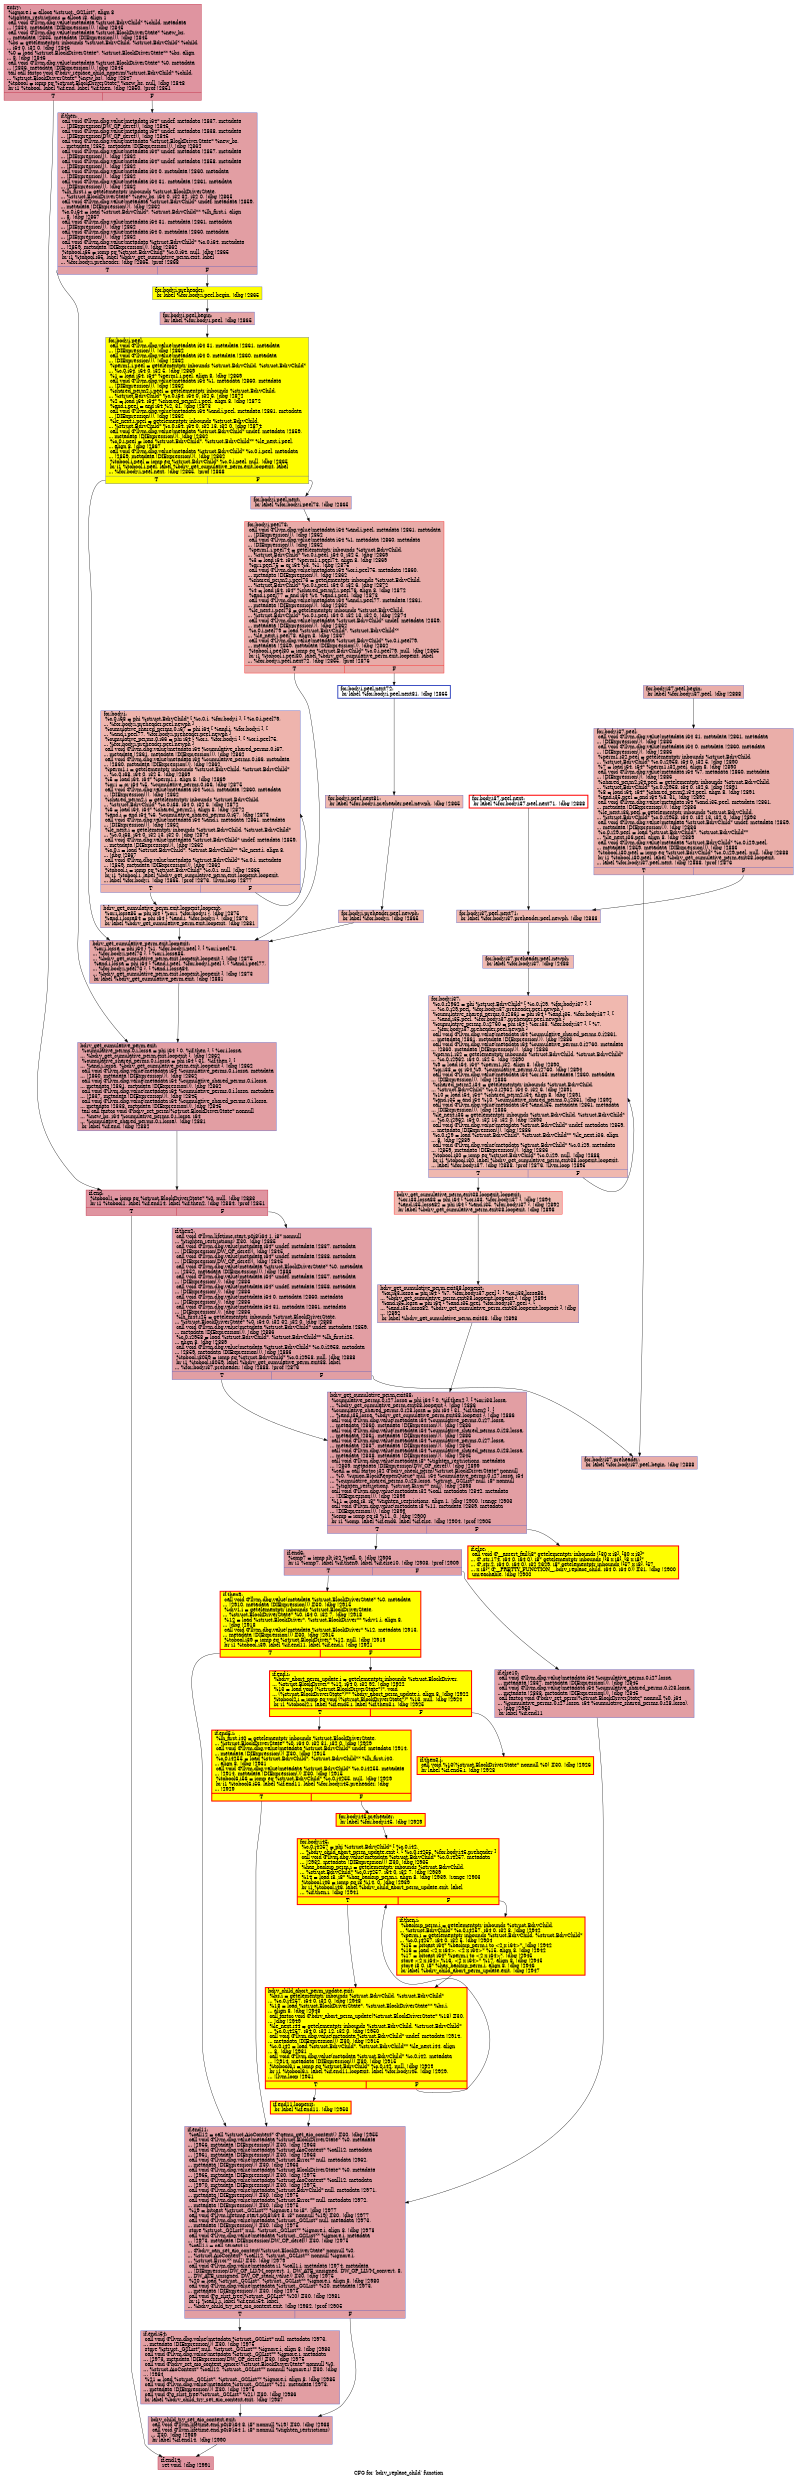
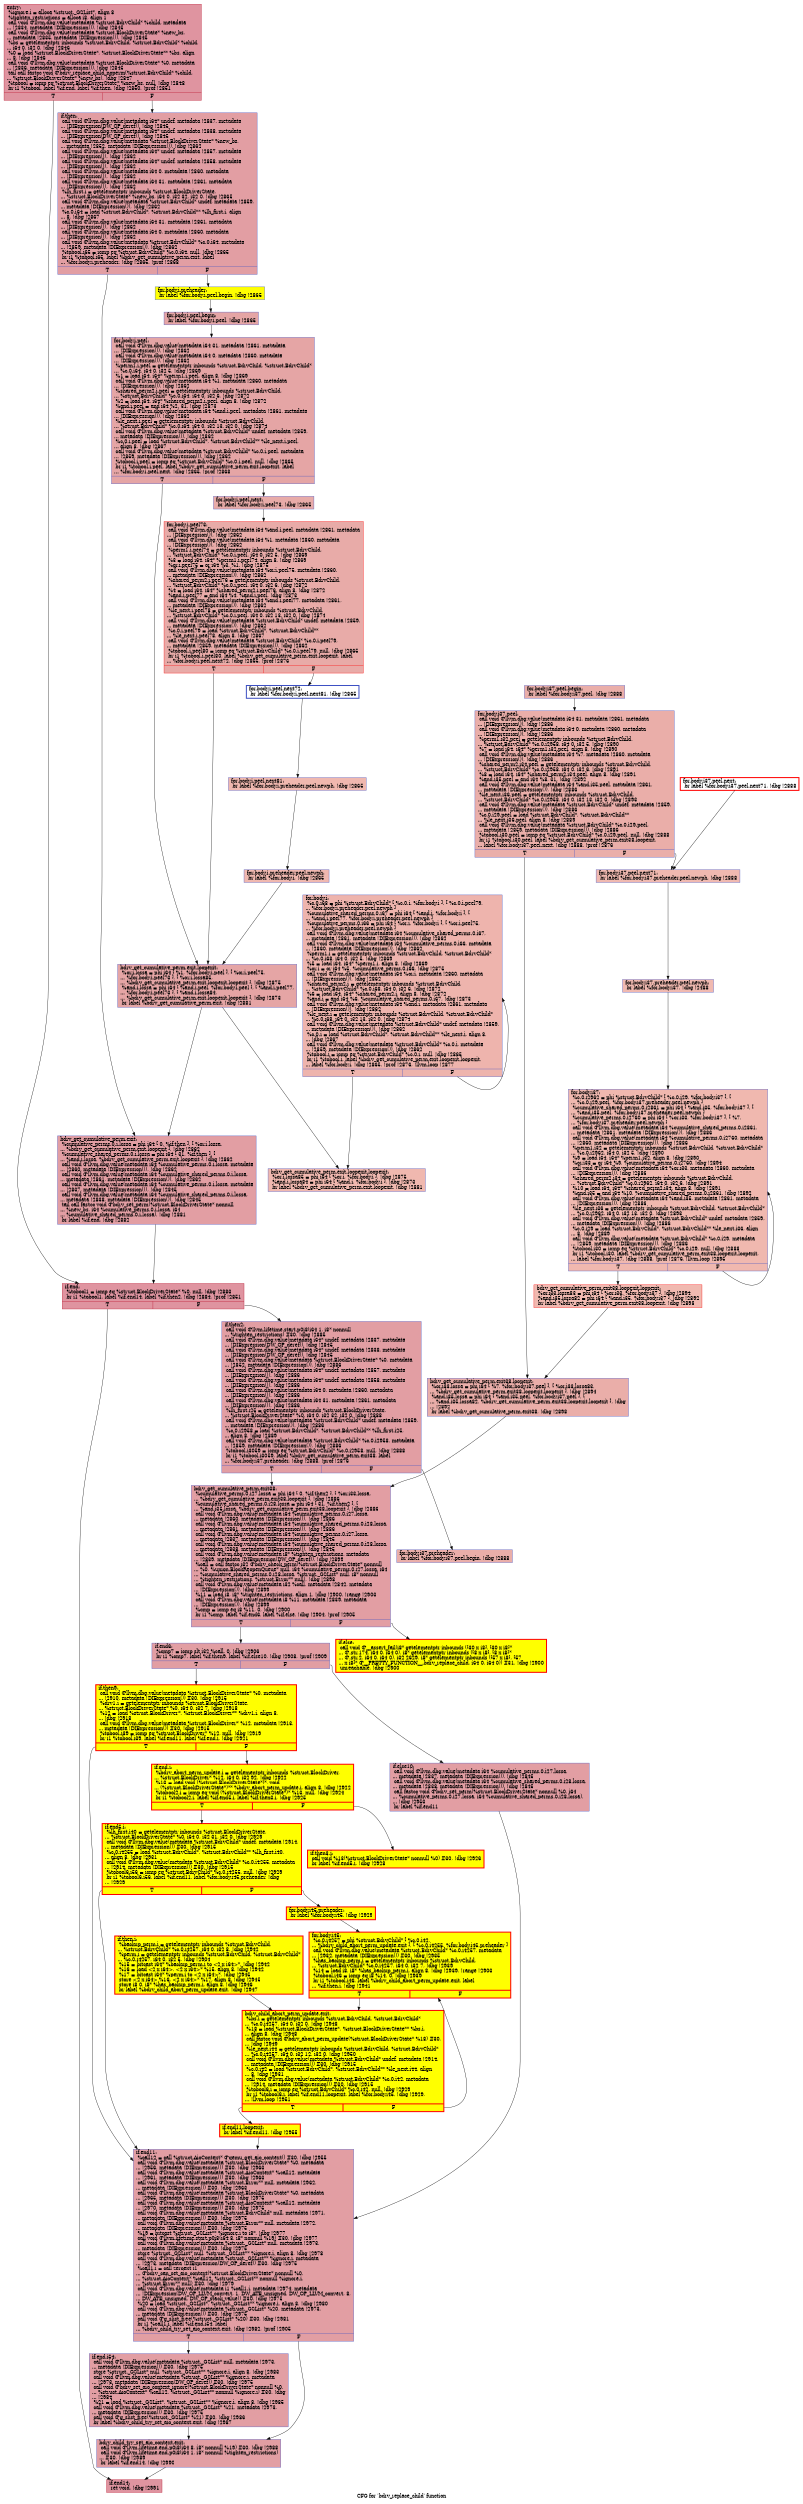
(207, 411) -> (213, 411)
(179, 932) -> (280, 1087)
(643, 1164) -> (525, 1116)
(506, 1905) -> none
(311, 2110) -> (260, 2133)
